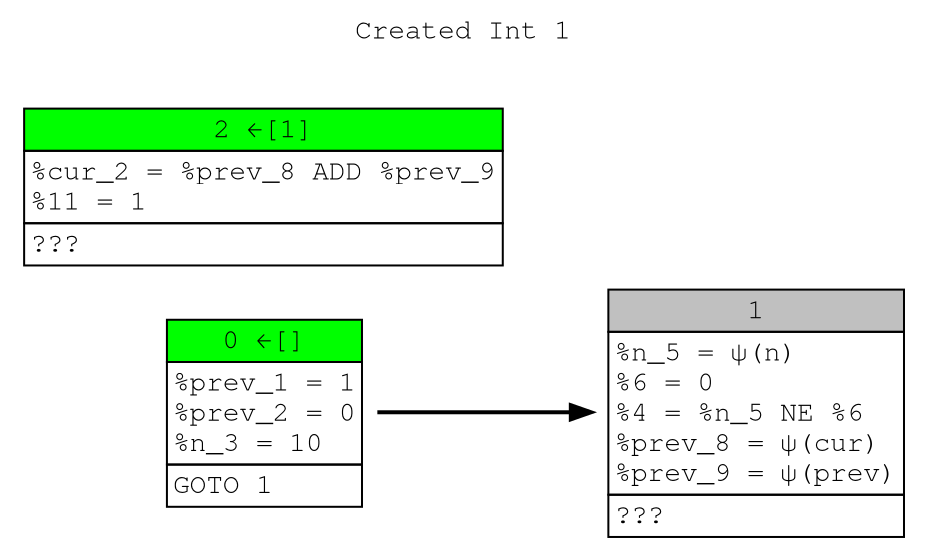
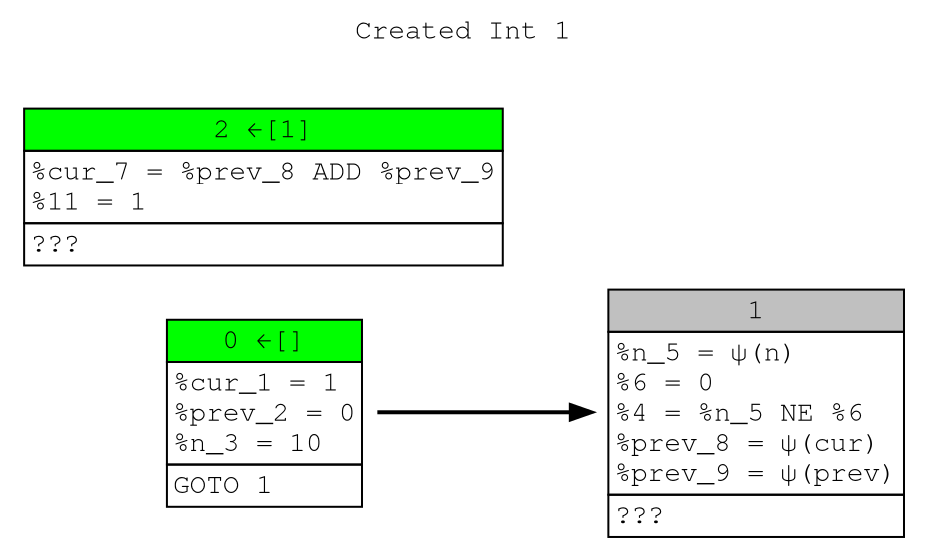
(263, 171) -> (263, 171)
(264, 382) -> (256, 382)
